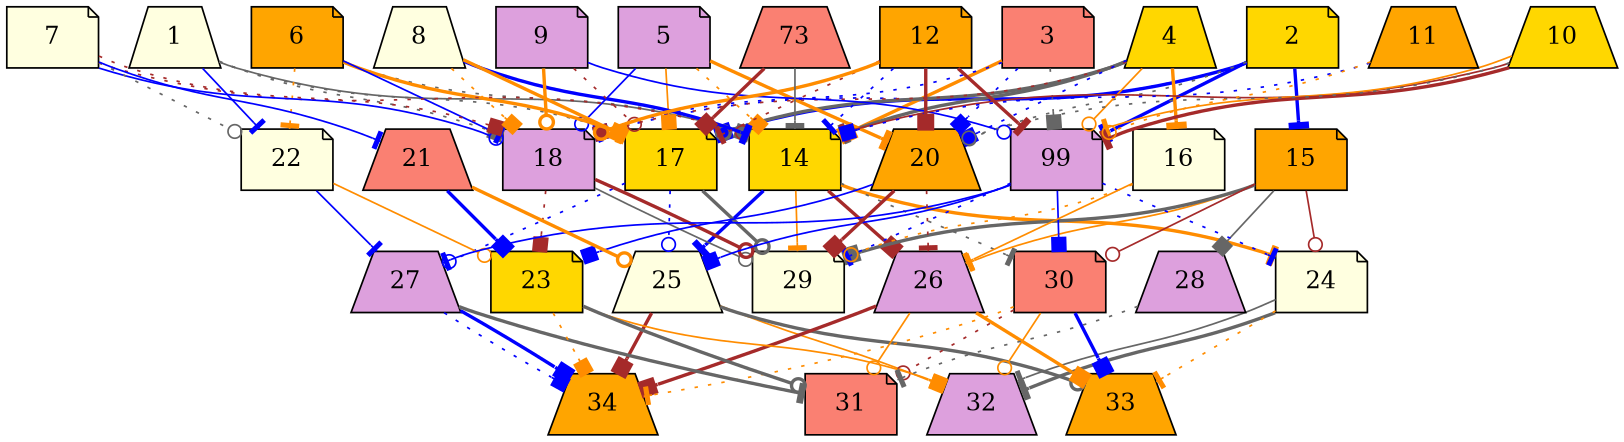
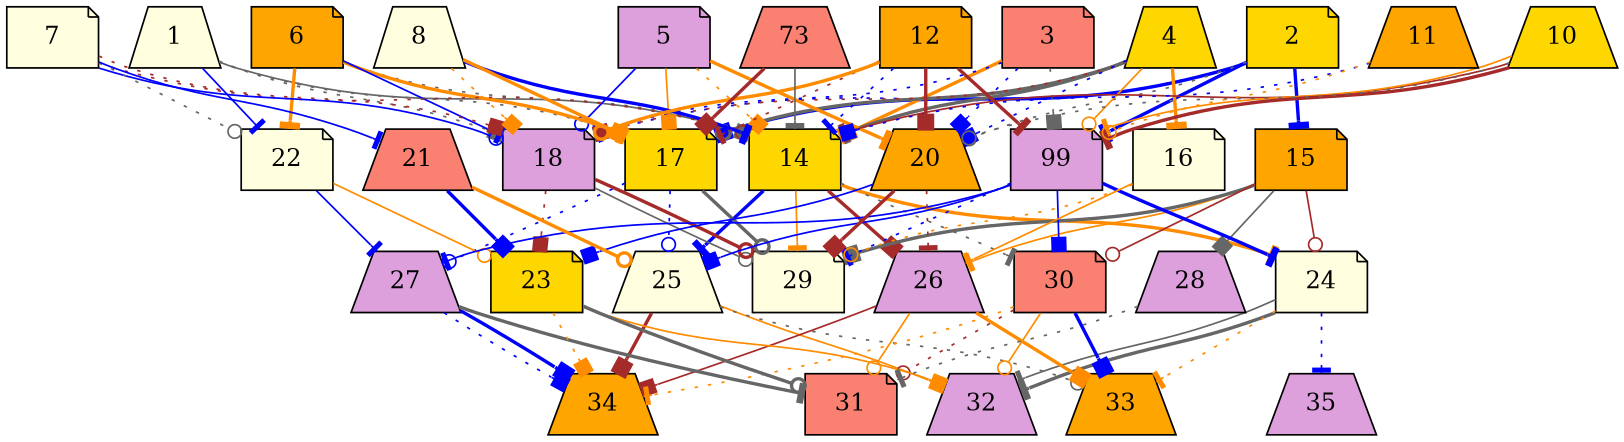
(542, 37) -> none
(293, 94) -> (293, 94)
(1197, 224) -> (1197, 224)
(860, 339) -> (860, 339)
(746, 354) -> (746, 354)
none -> (1322, 404)
